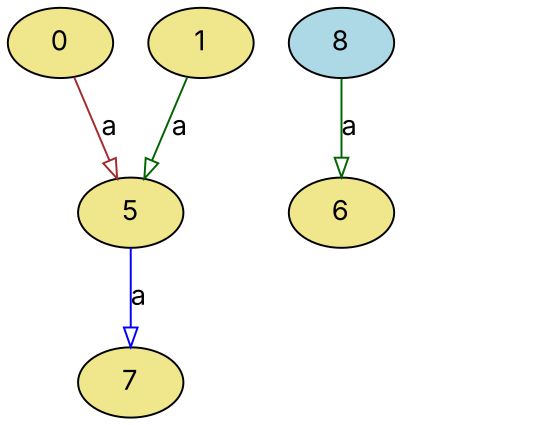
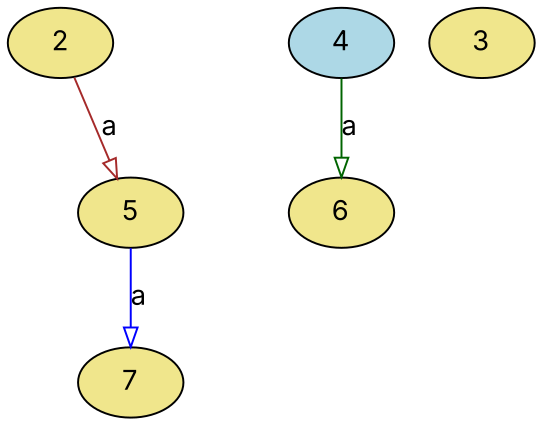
(60, 43) -> (60, 43)
(201, 43) -> none
(341, 43) -> (341, 43)
none -> (482, 43)
